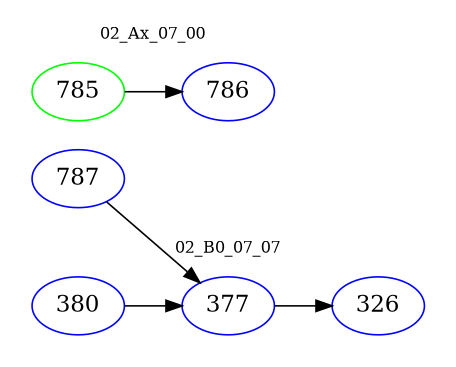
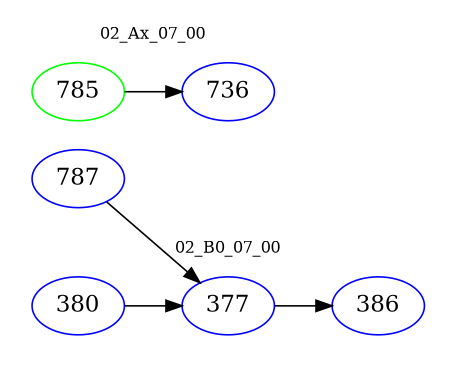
(228, 92) -> (228, 92)
(228, 249) -> (228, 249)
(378, 306) -> (378, 306)
